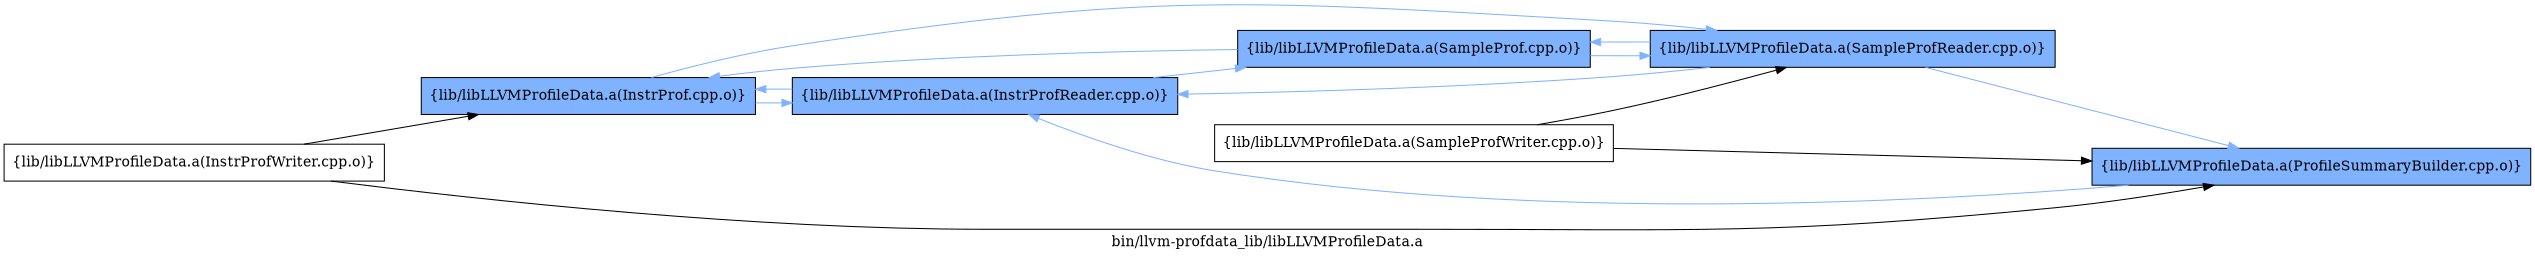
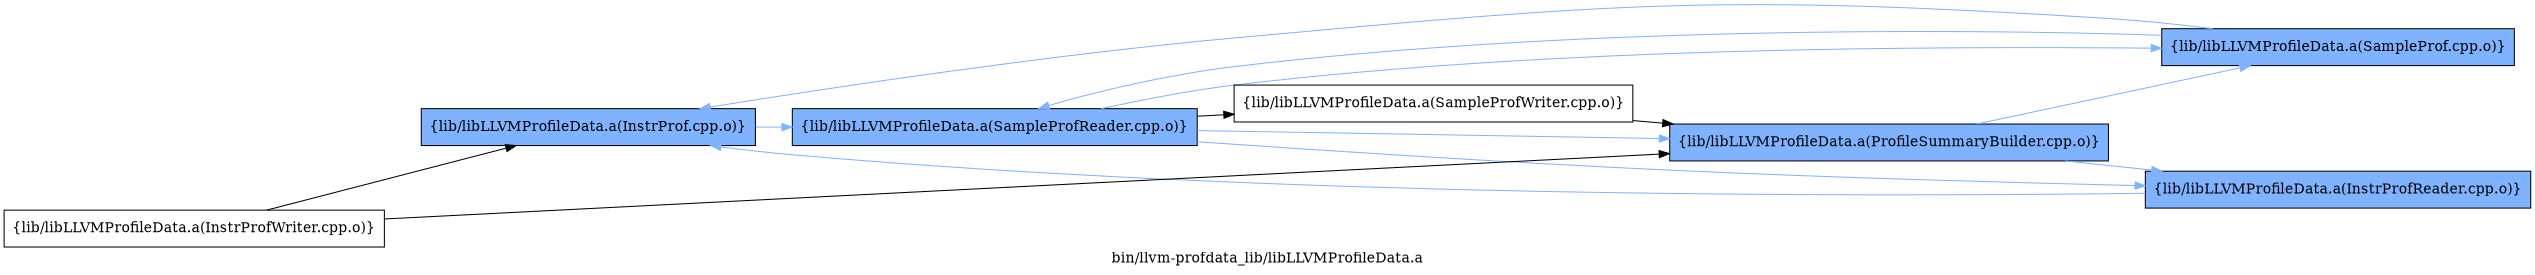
(1194, 73) -> (2108, 96)
(1657, 100) -> (1211, 116)
(769, 103) -> none
